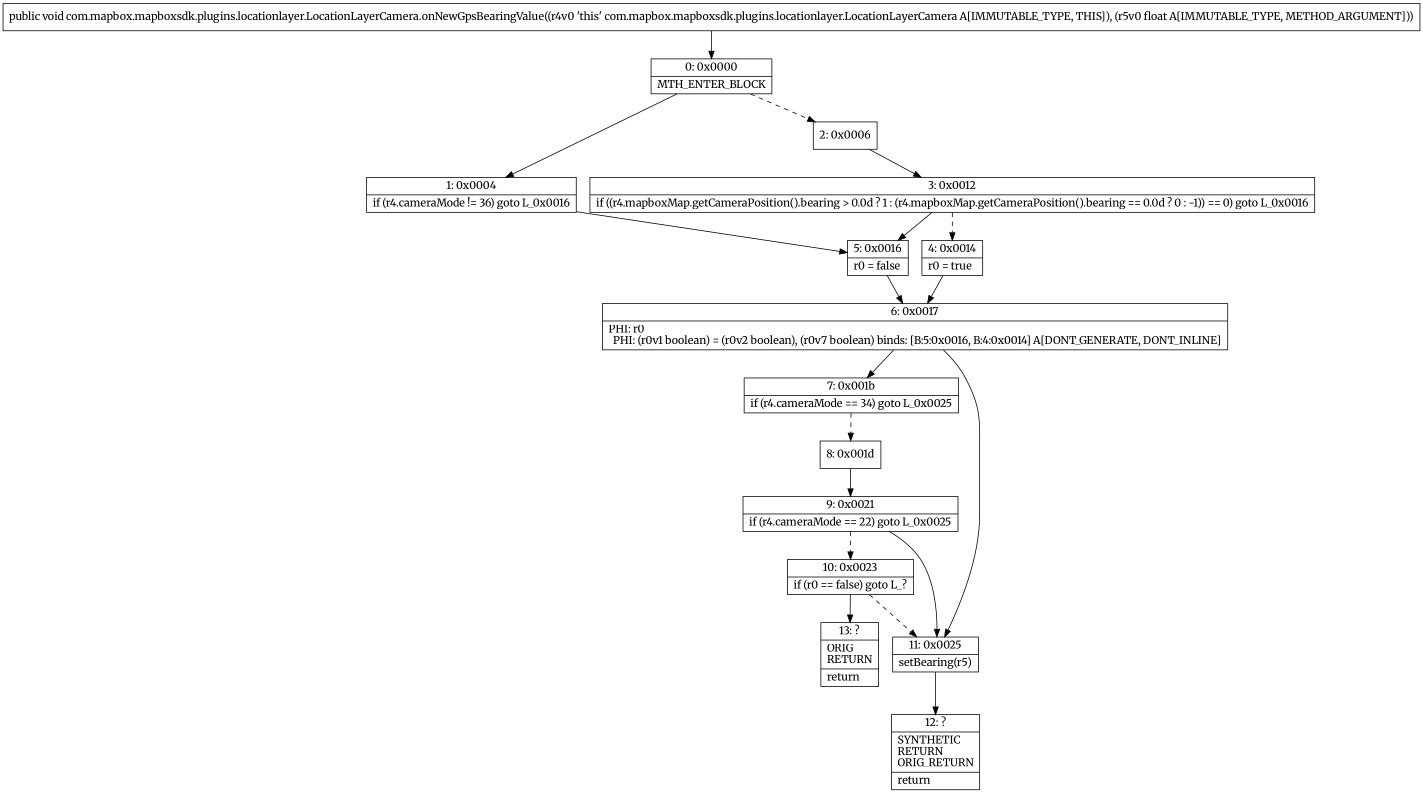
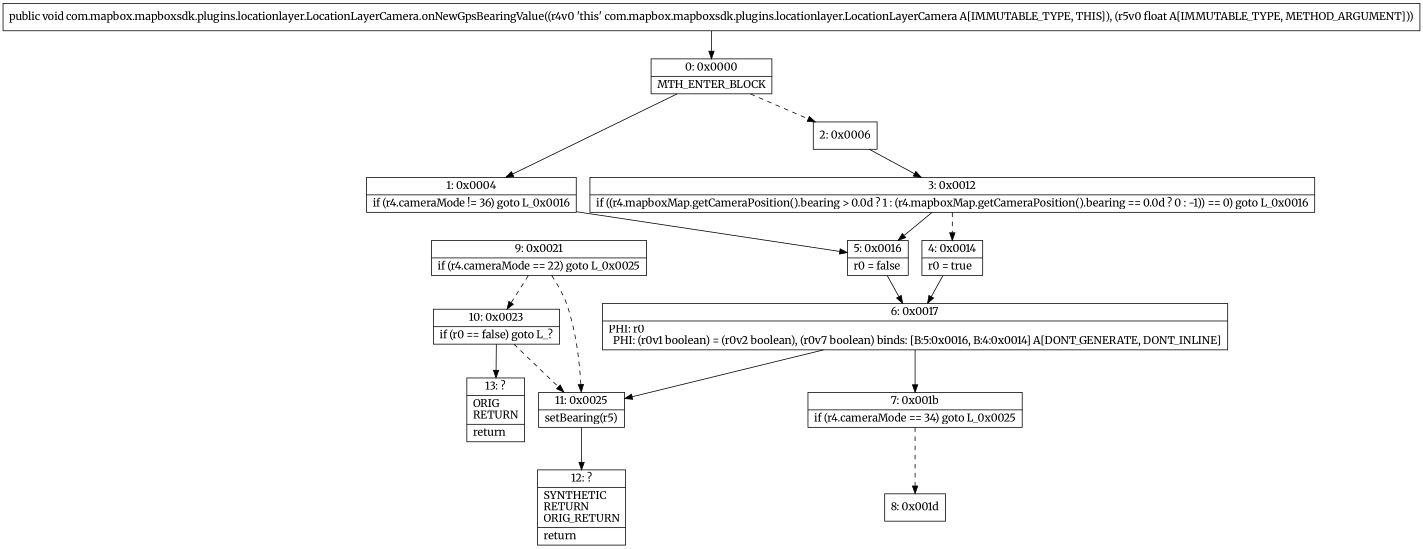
(851, 479) -> none
(927, 573) -> (573, 328)
